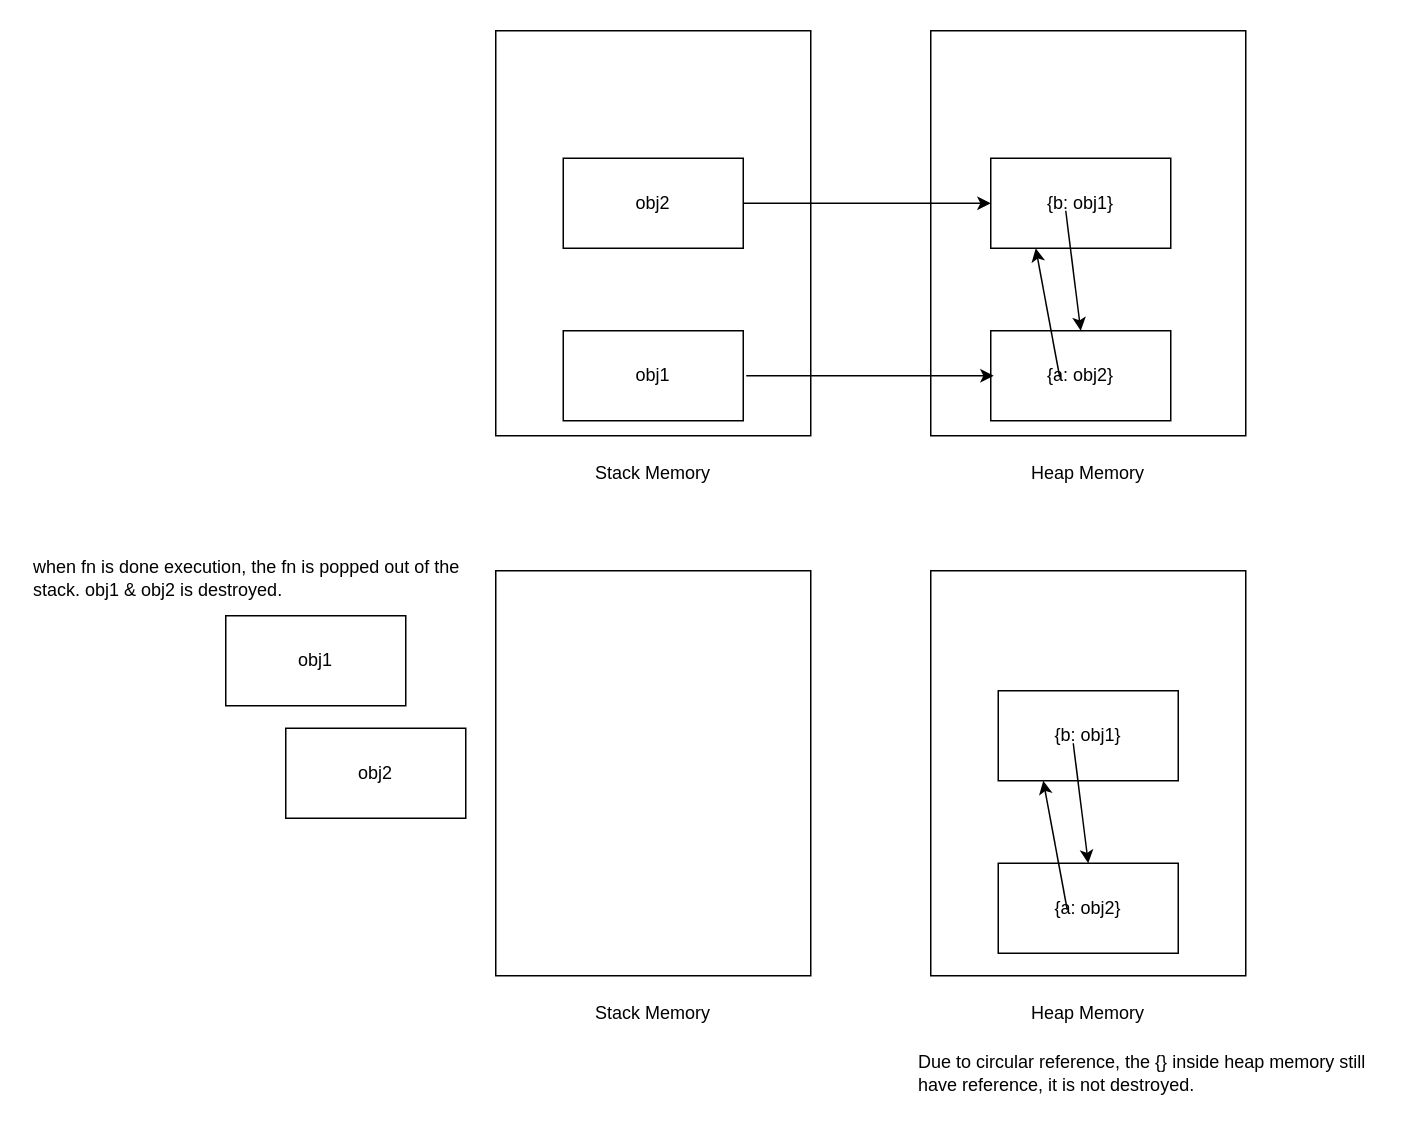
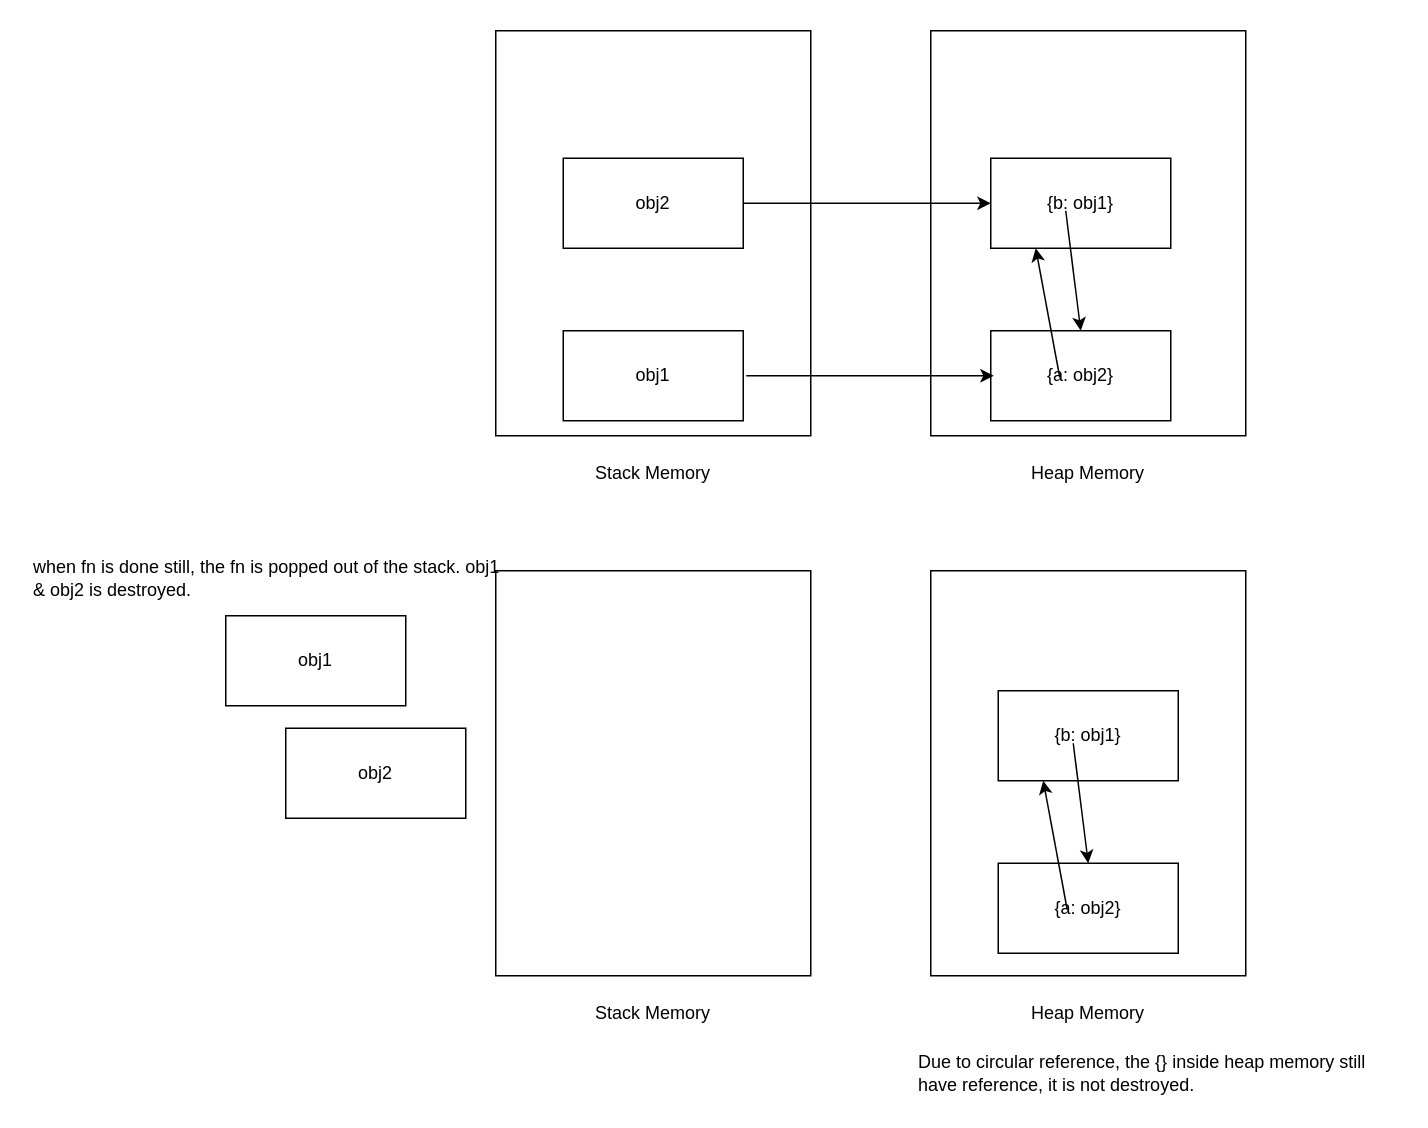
(272, 578) -> (272, 578)
